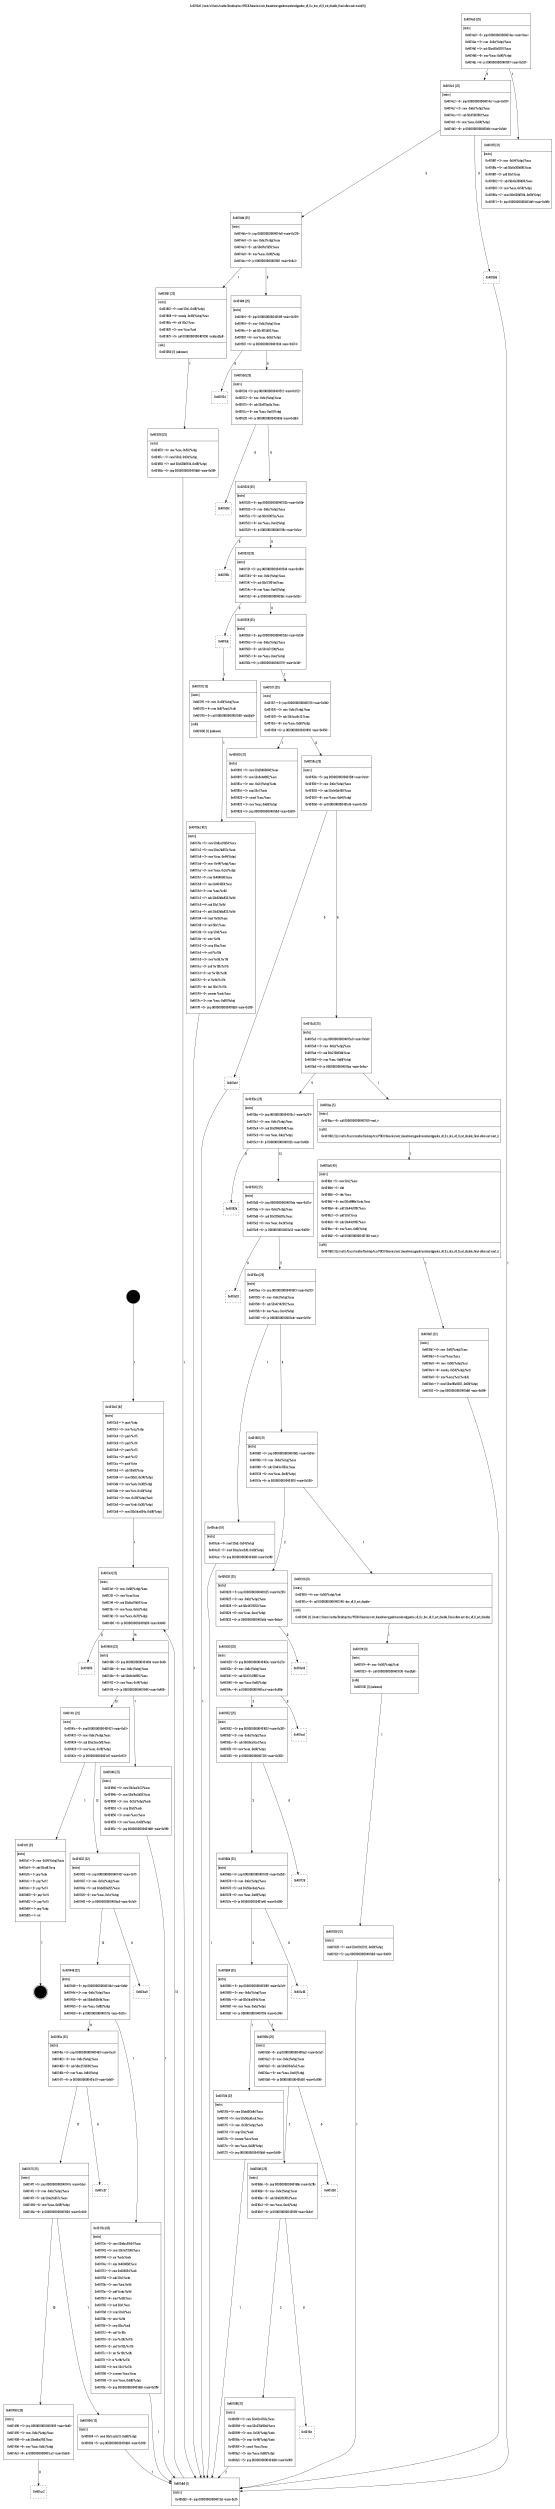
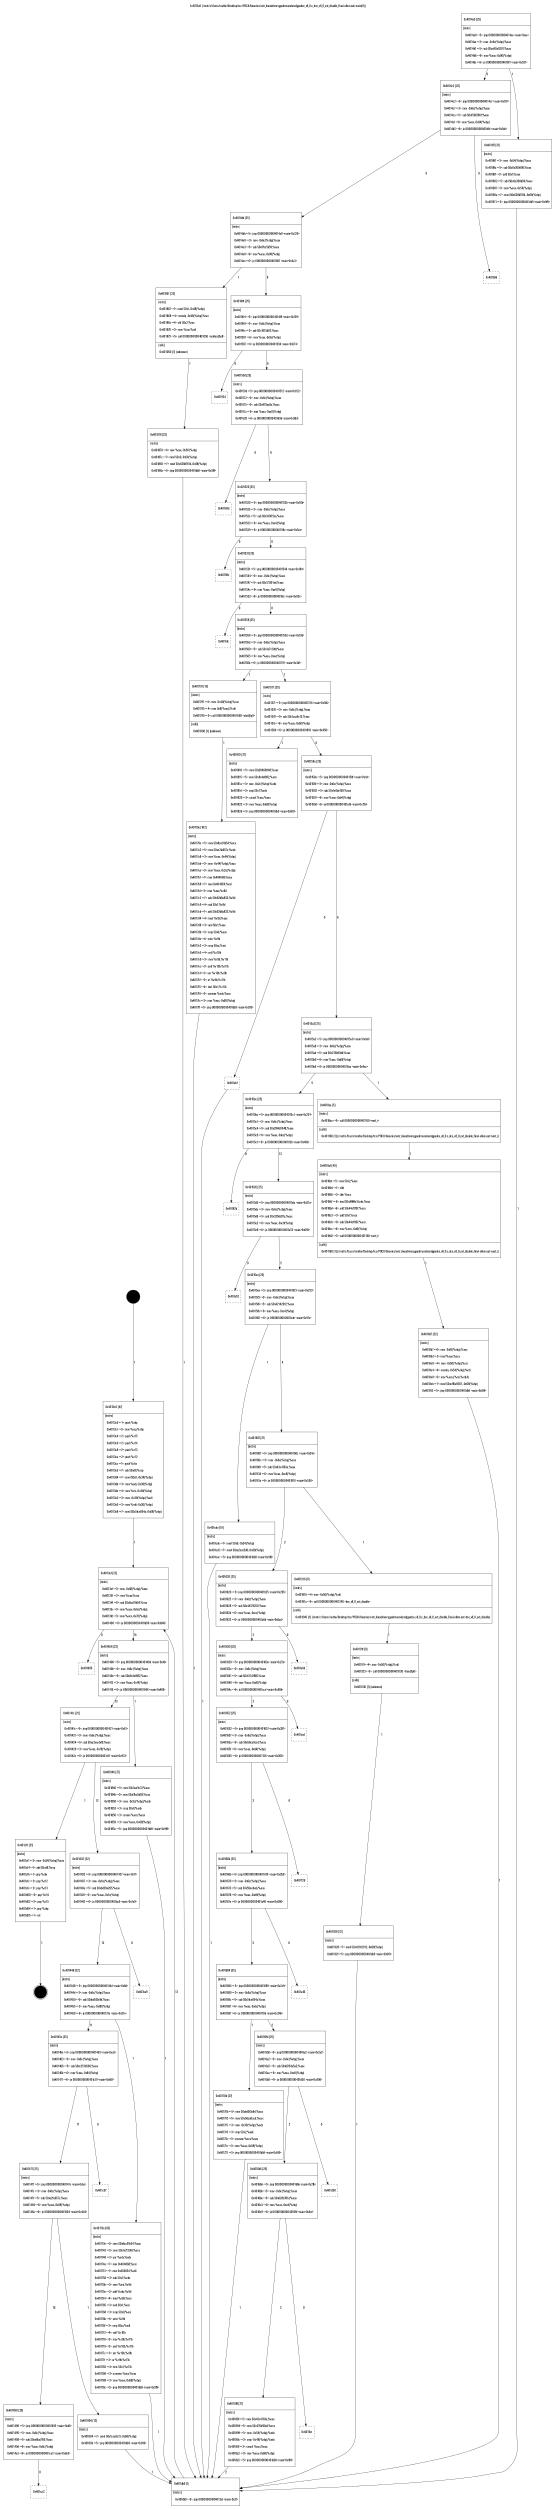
(223, 663) -> (248, 674)
(507, 1507) -> (517, 1474)
none -> (252, 1632)
